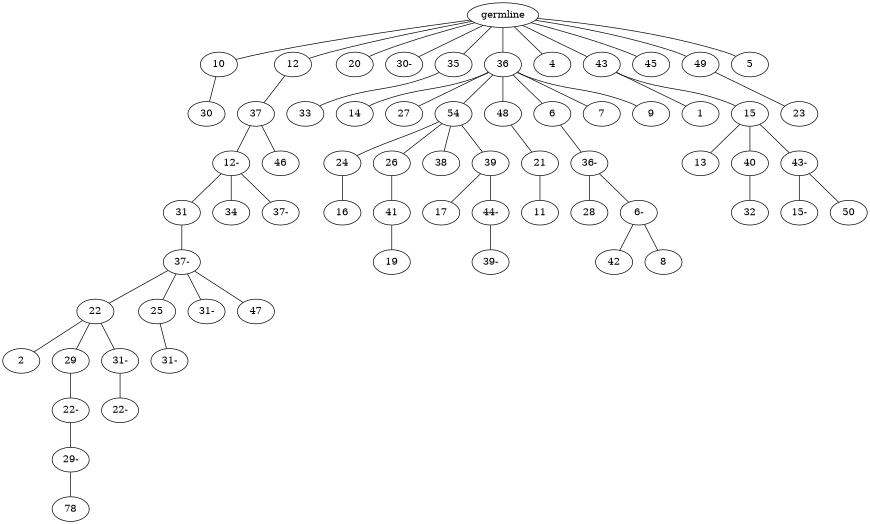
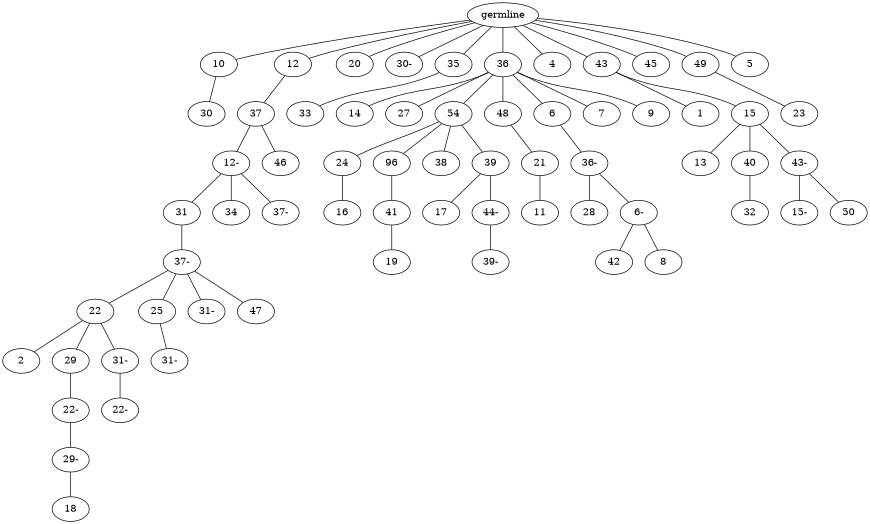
(392, 163) -> (392, 163)
(71, 509) -> (71, 509)
